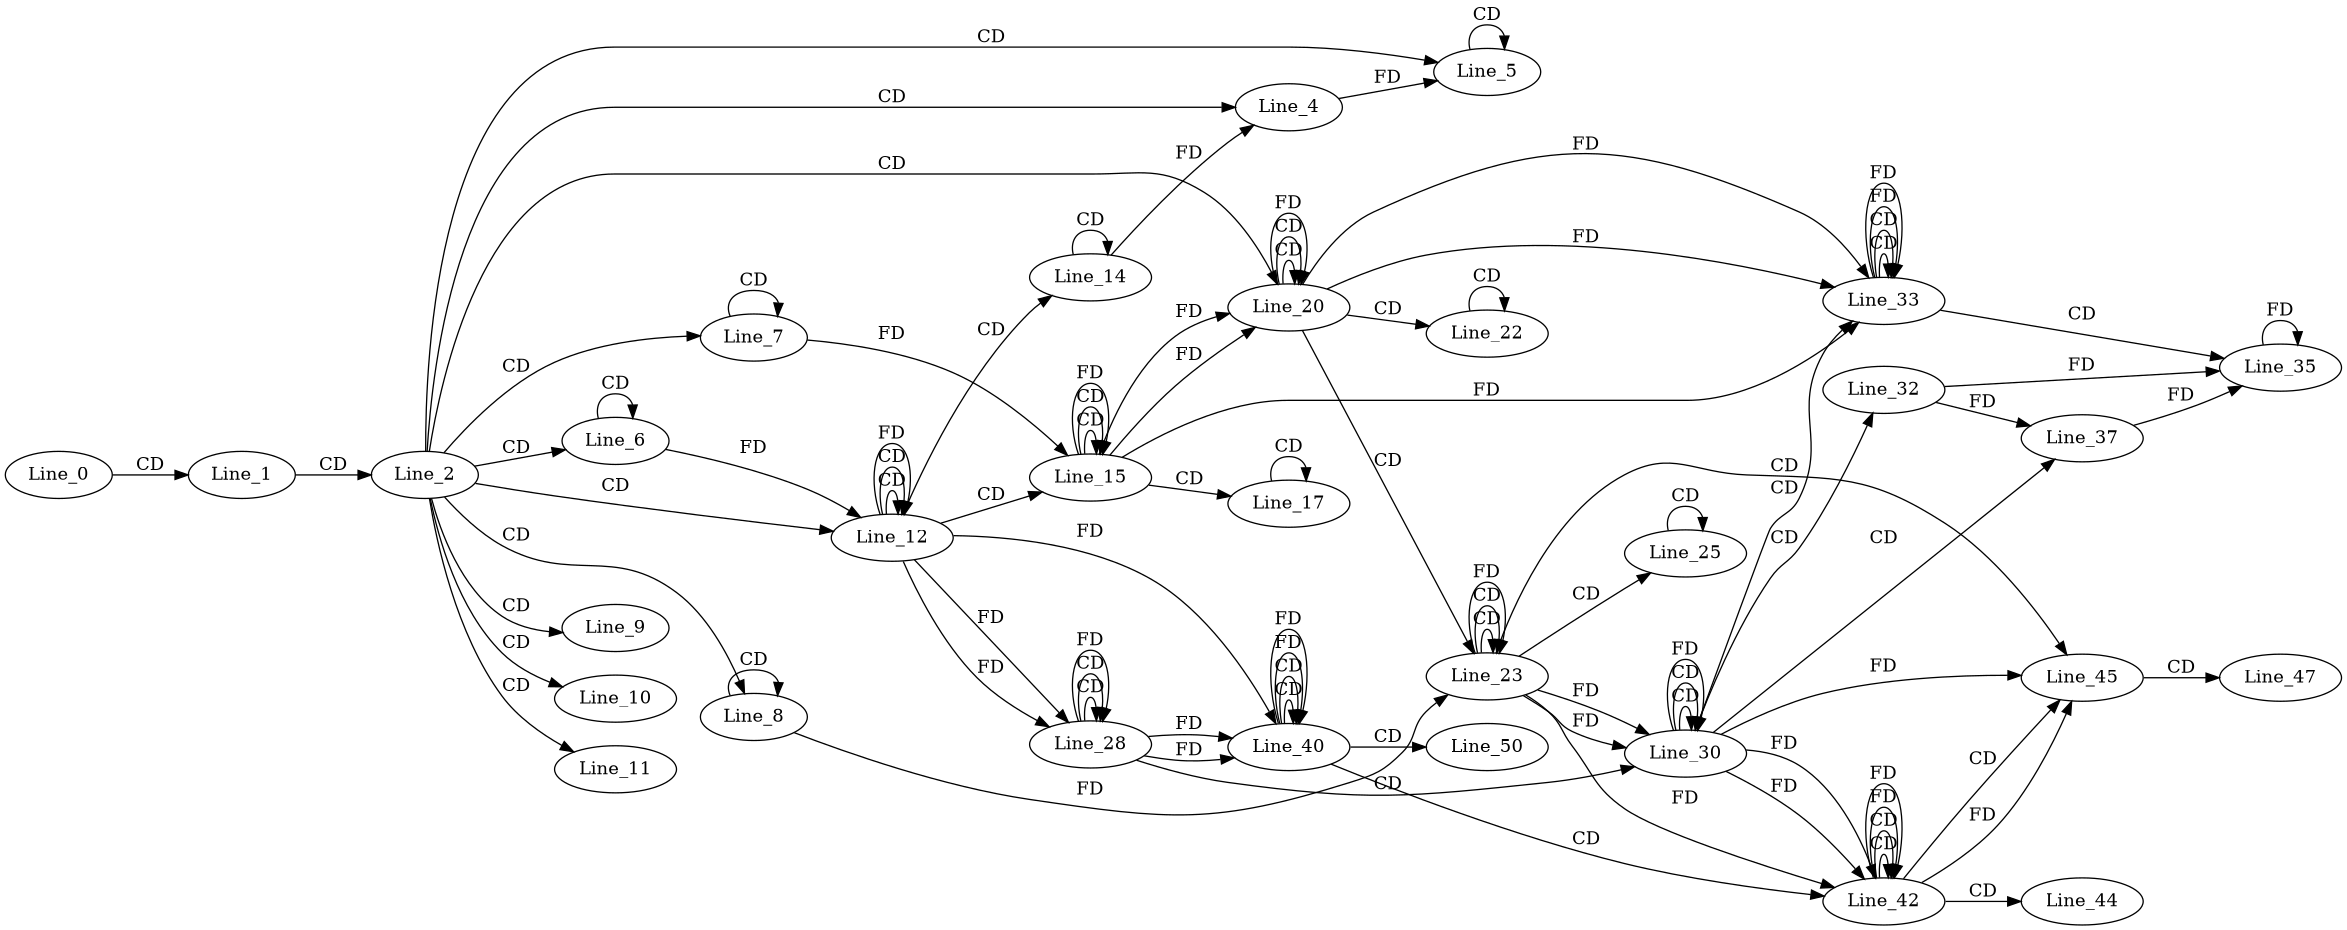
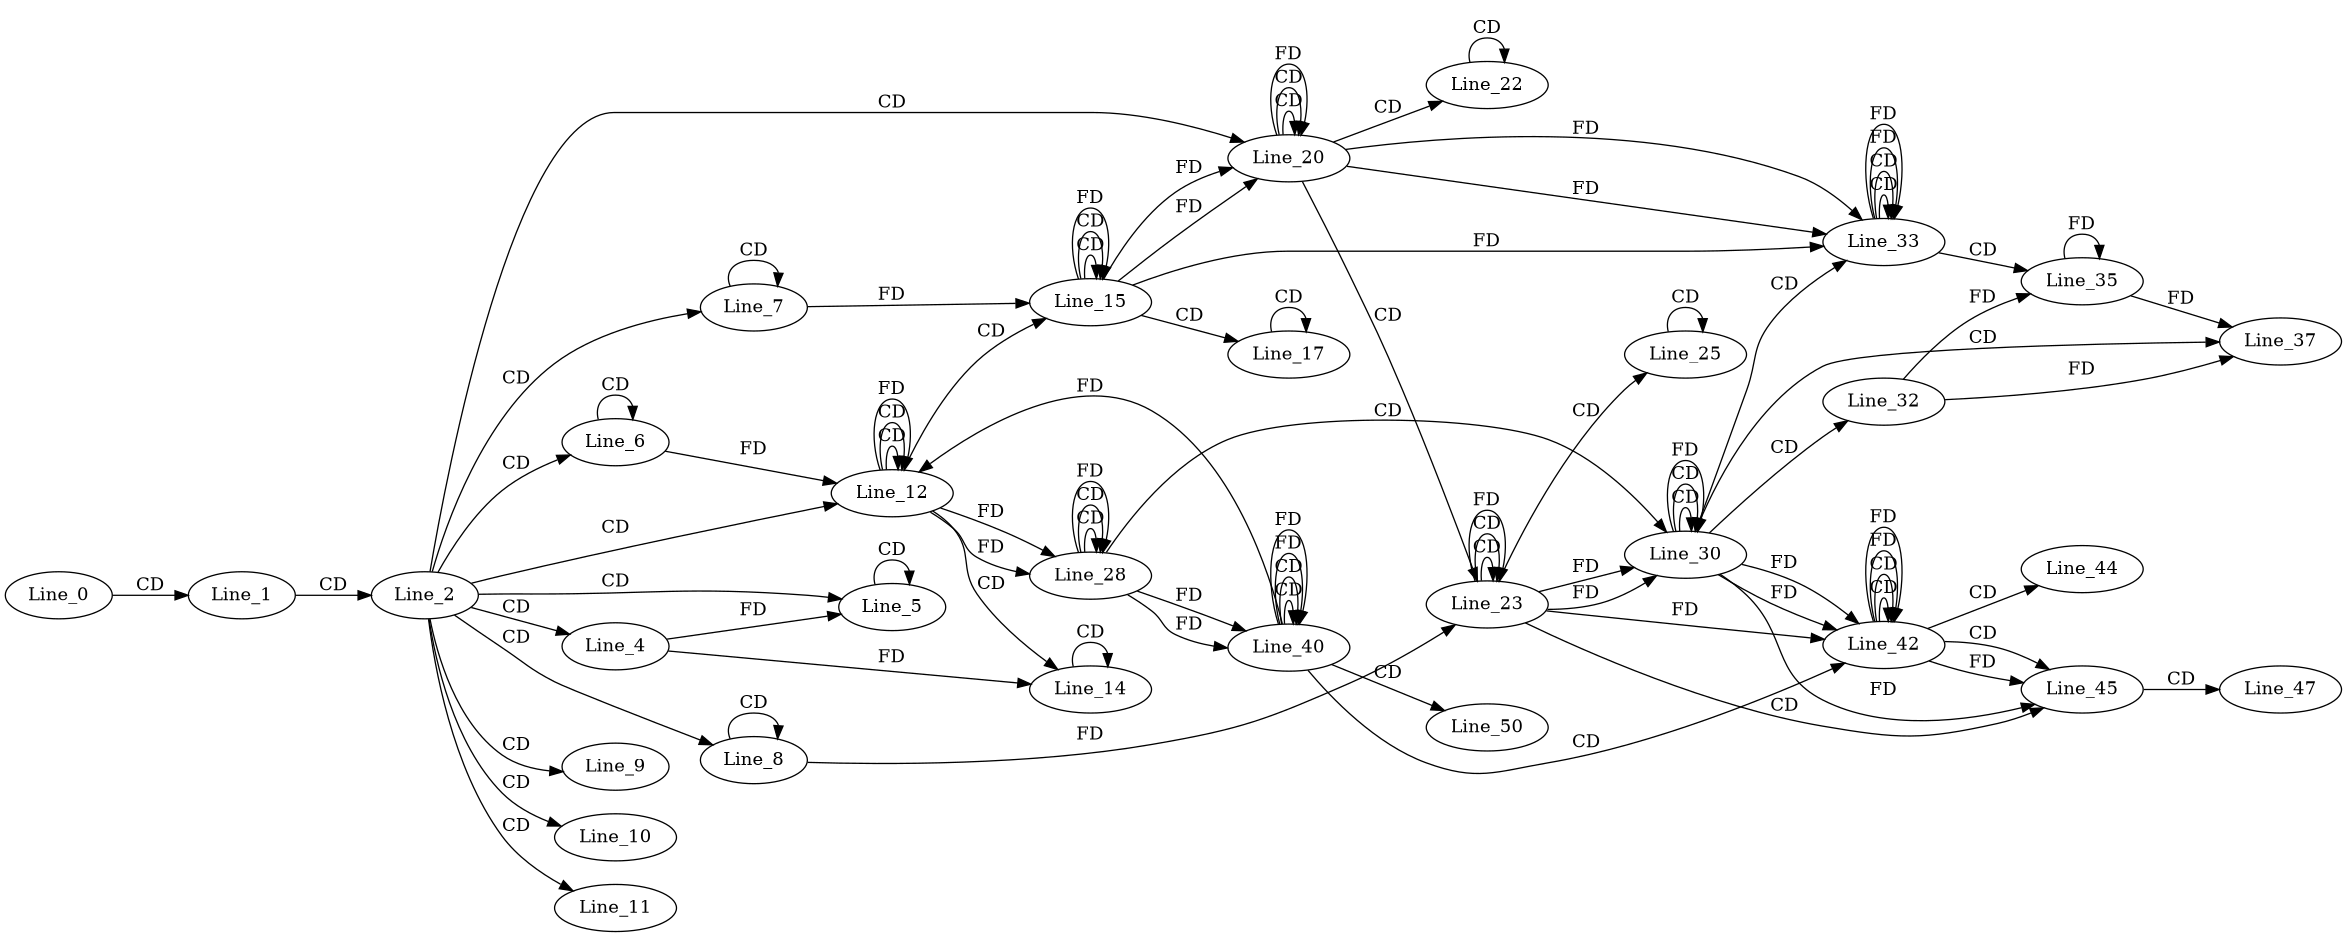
(1173, 190) -> (843, 667)
(2182, 410) -> (2175, 309)
(1140, 574) -> (1158, 415)
